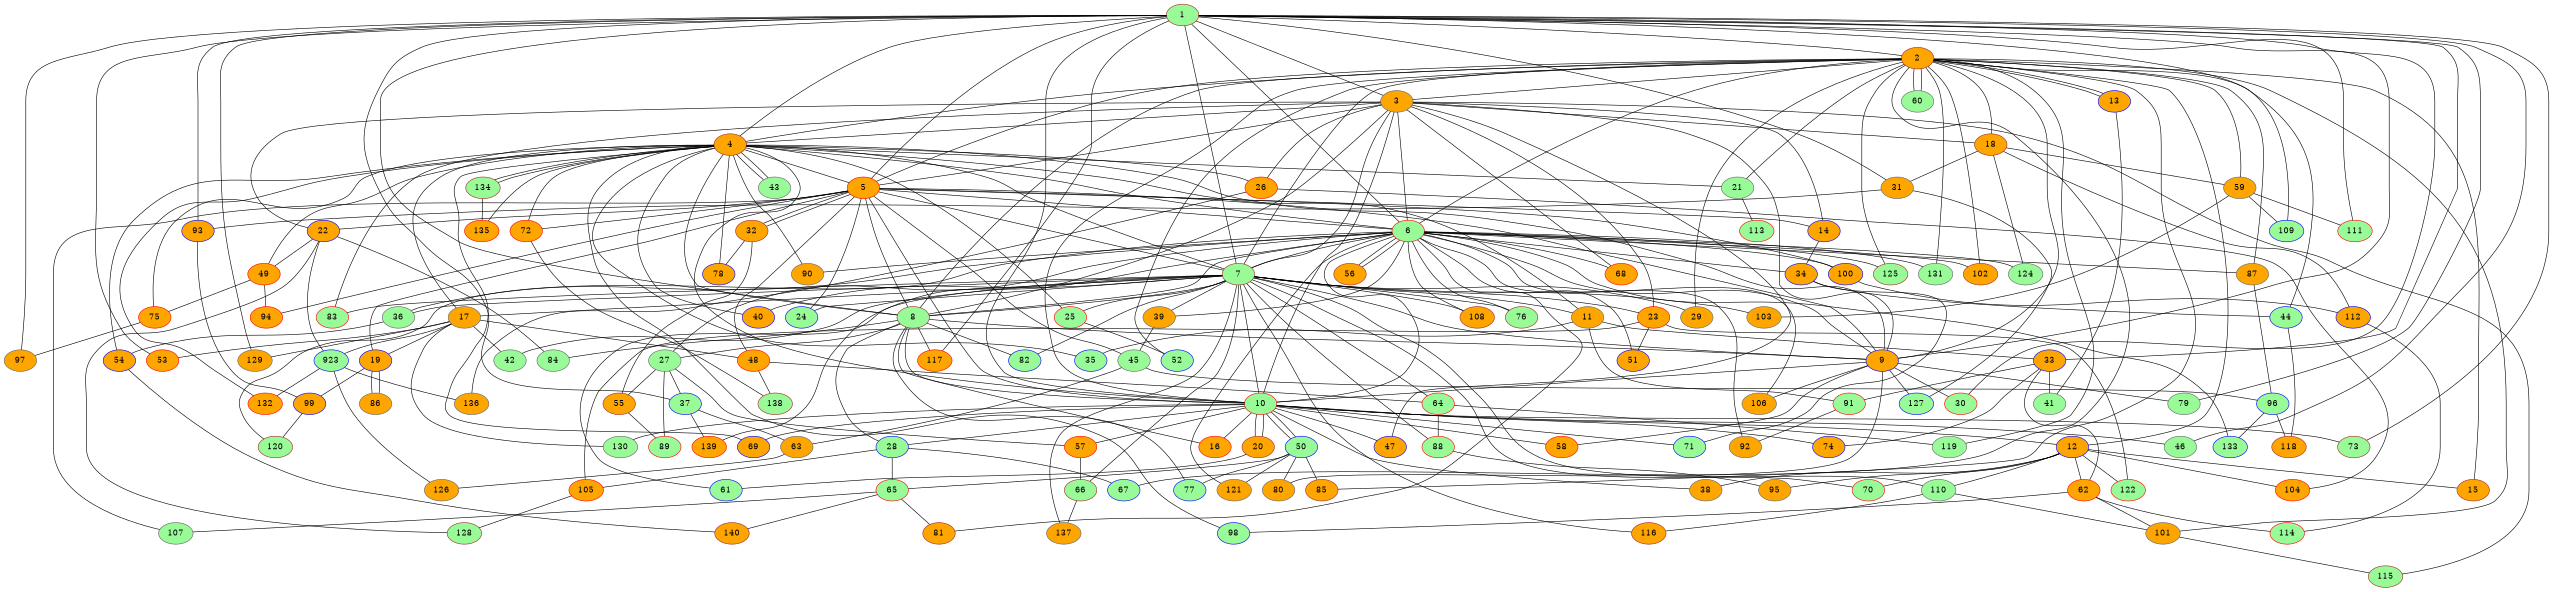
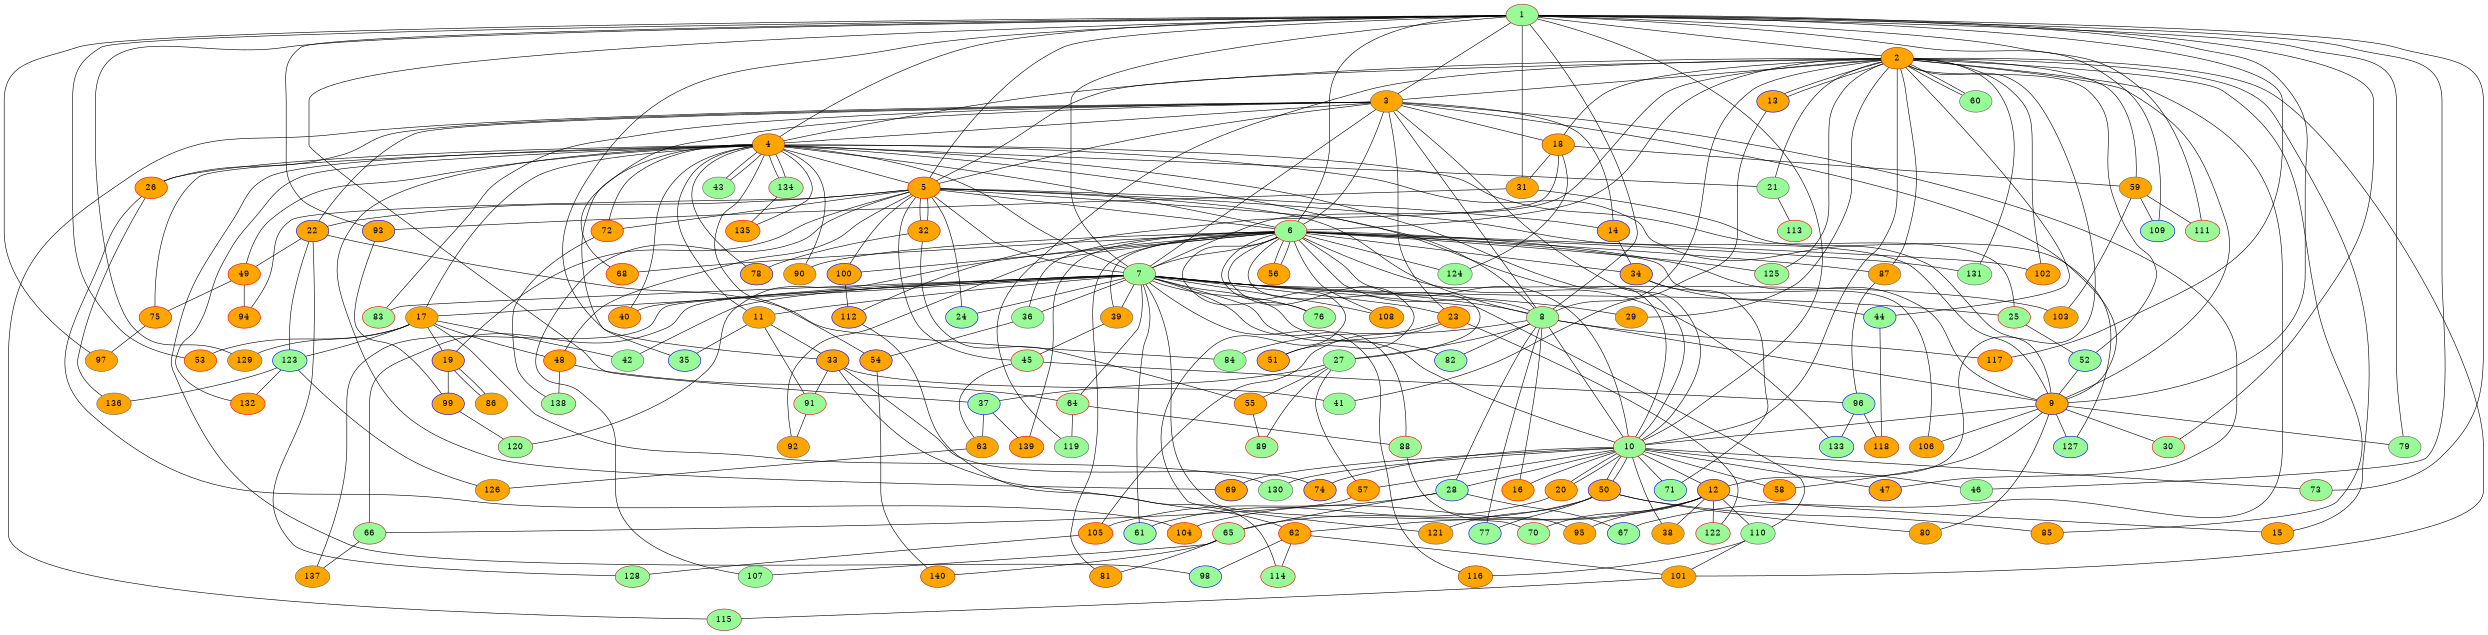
(758, 317) -> (625, 317)
(1557, 340) -> (2068, 382)
(331, 361) -> (290, 361)
(1134, 361) -> (1027, 361)
(1301, 447) -> (1604, 490)
